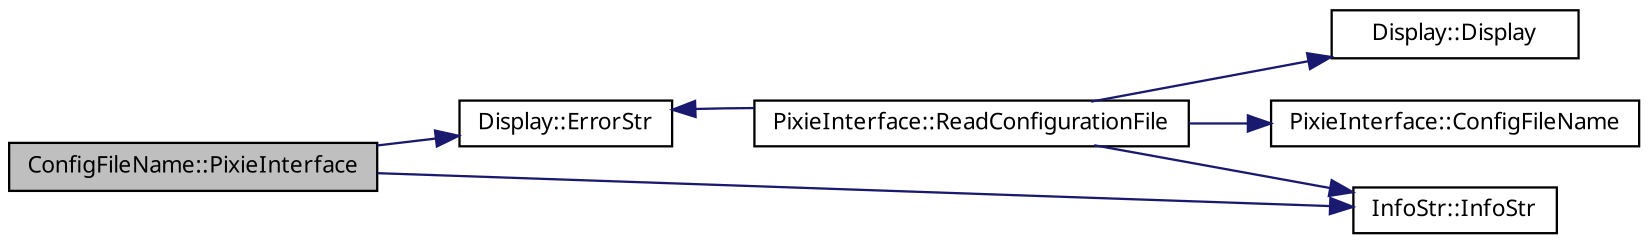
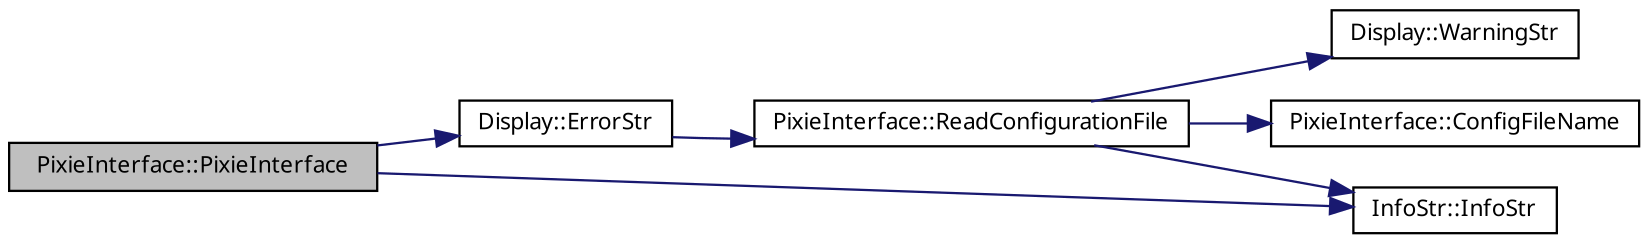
(1455, 34) -> (1455, 34)
(725, 108) -> (702, 138)
(193, 167) -> (193, 167)
